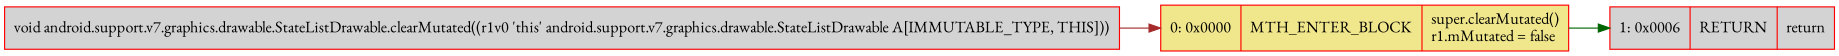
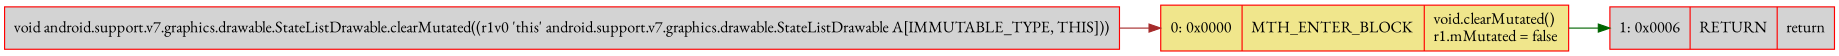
(1495, 19) -> (1494, 19)
